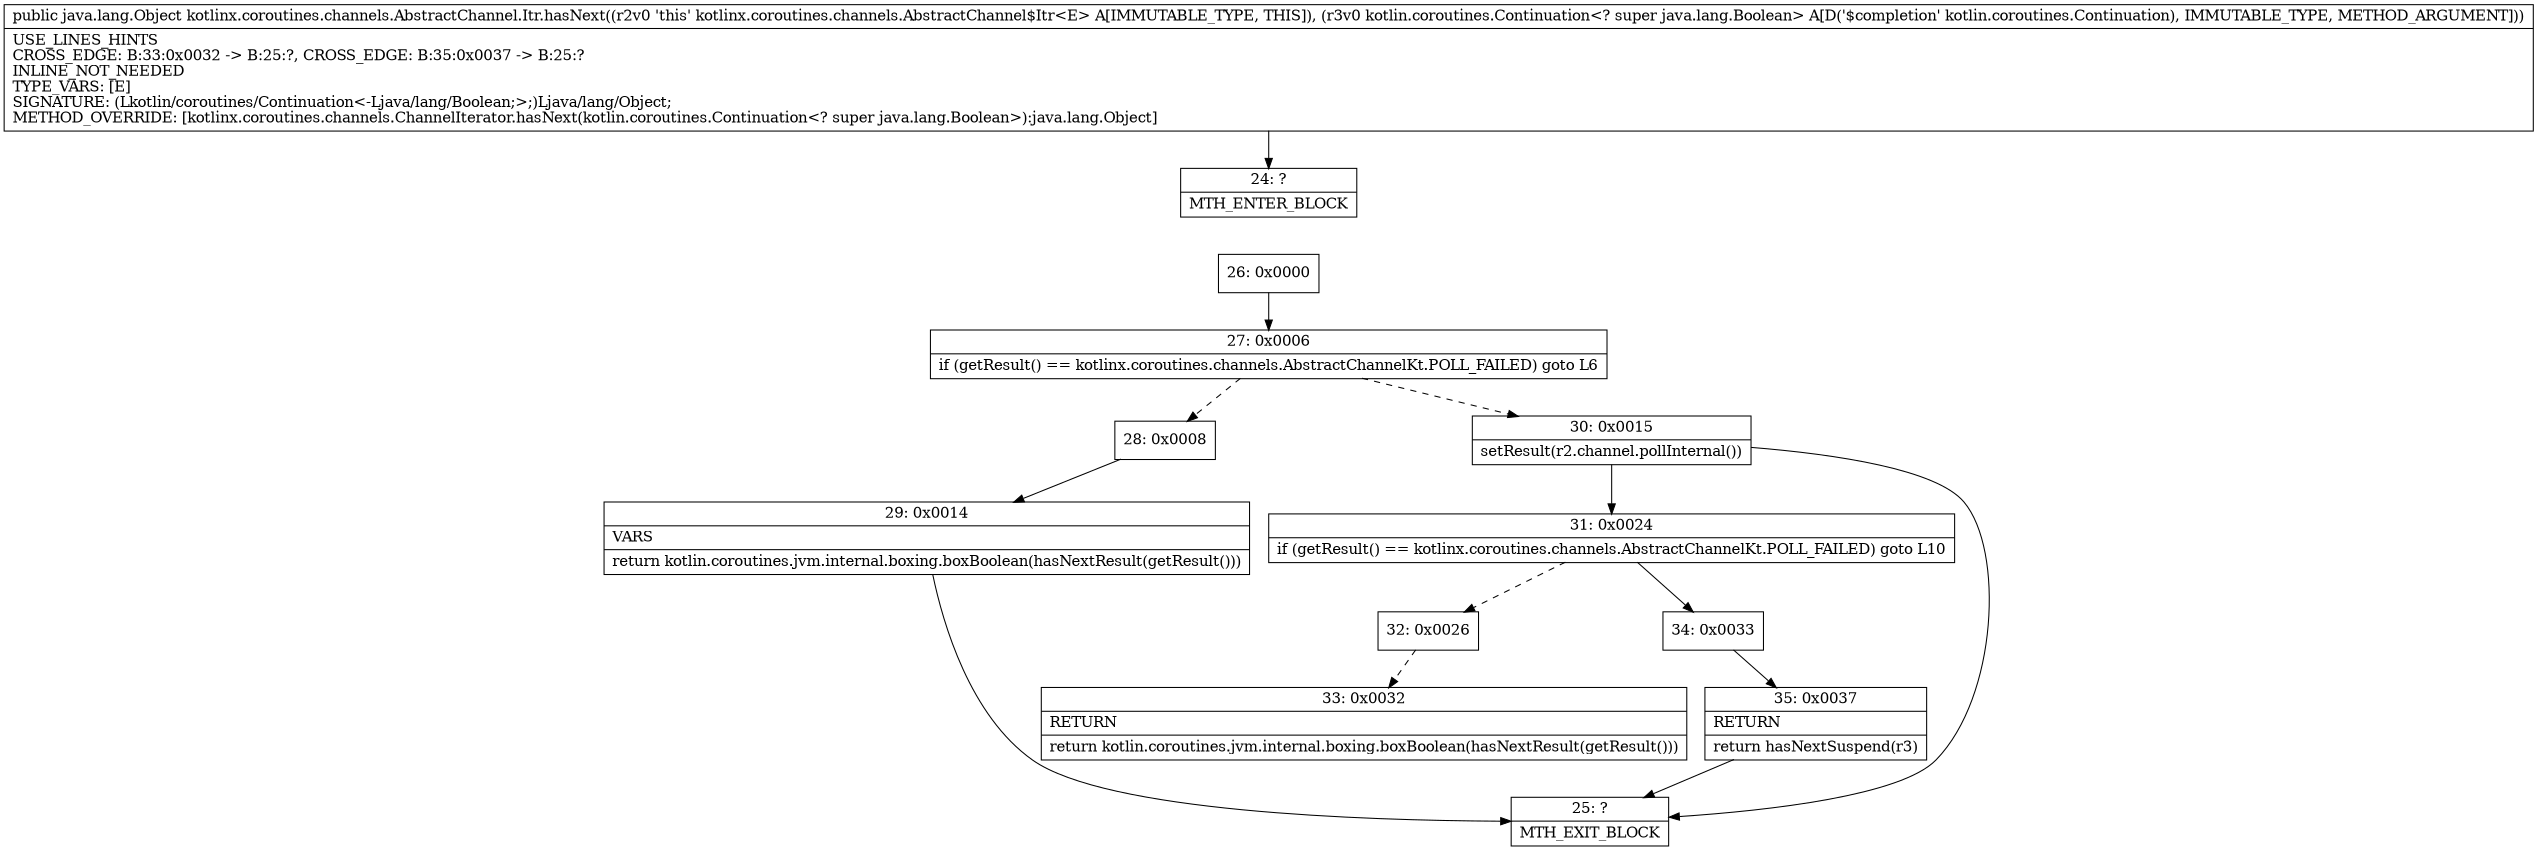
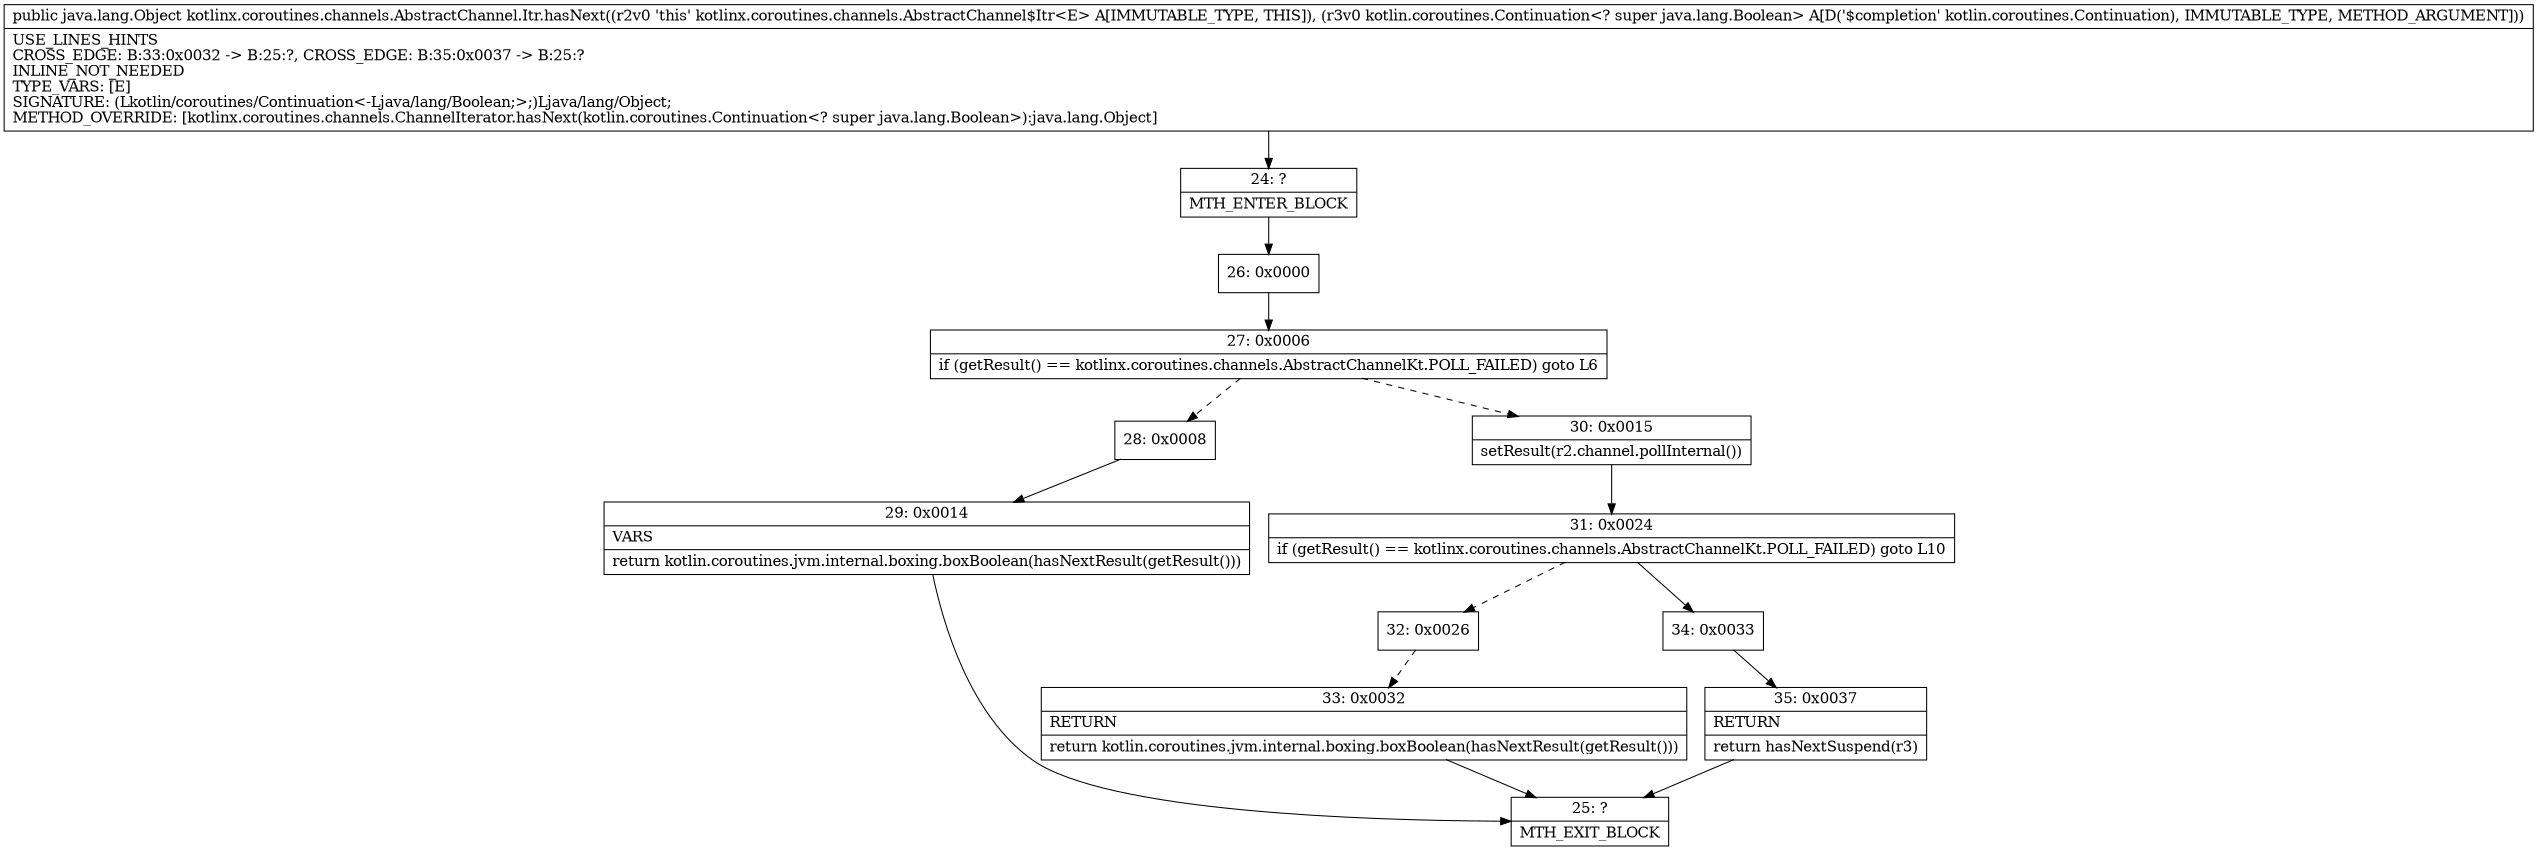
none -> (1269, 230)
(1984, 656) -> (1486, 777)
